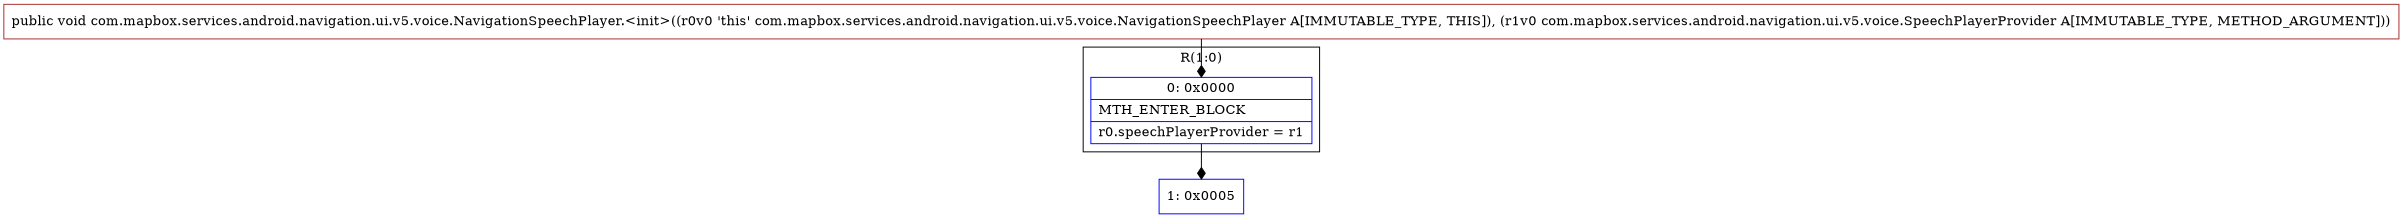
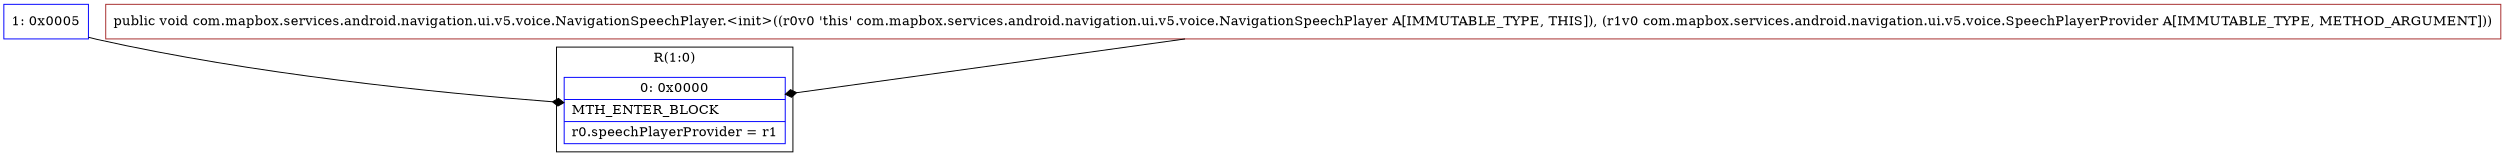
(1201, 158) -> (319, 78)
